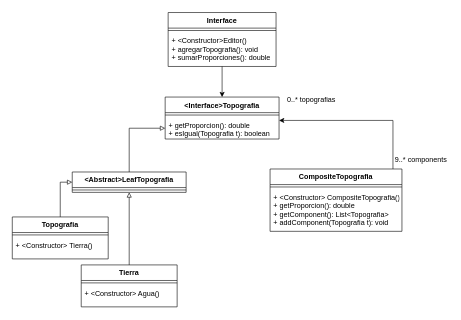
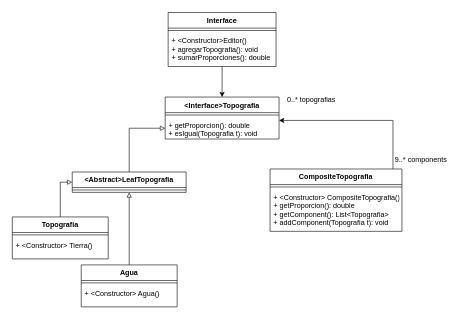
(214, 125) -> (214, 125)
(129, 273) -> (129, 273)
